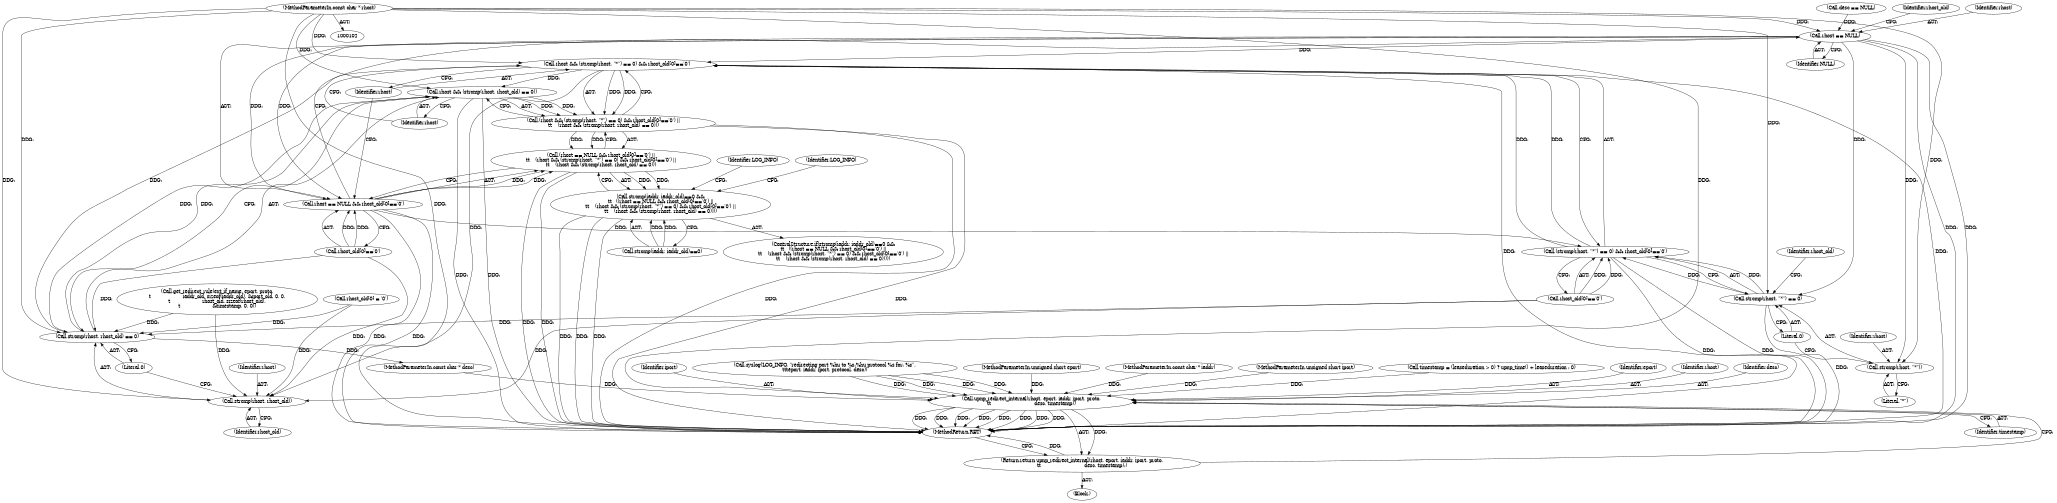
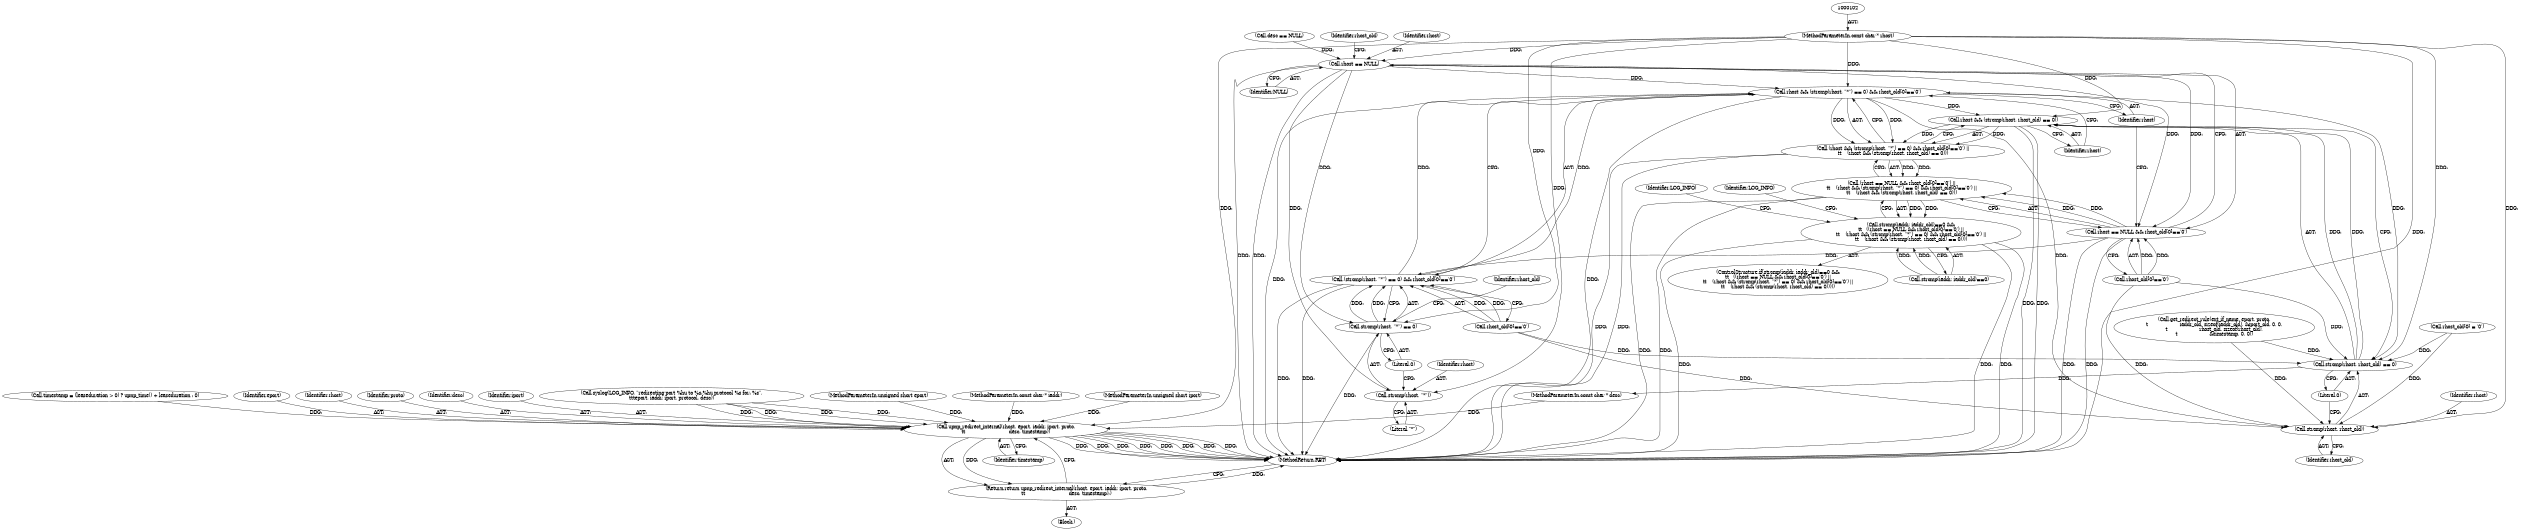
(337, 21) -> (1848, 21)
none -> (386, 396)
